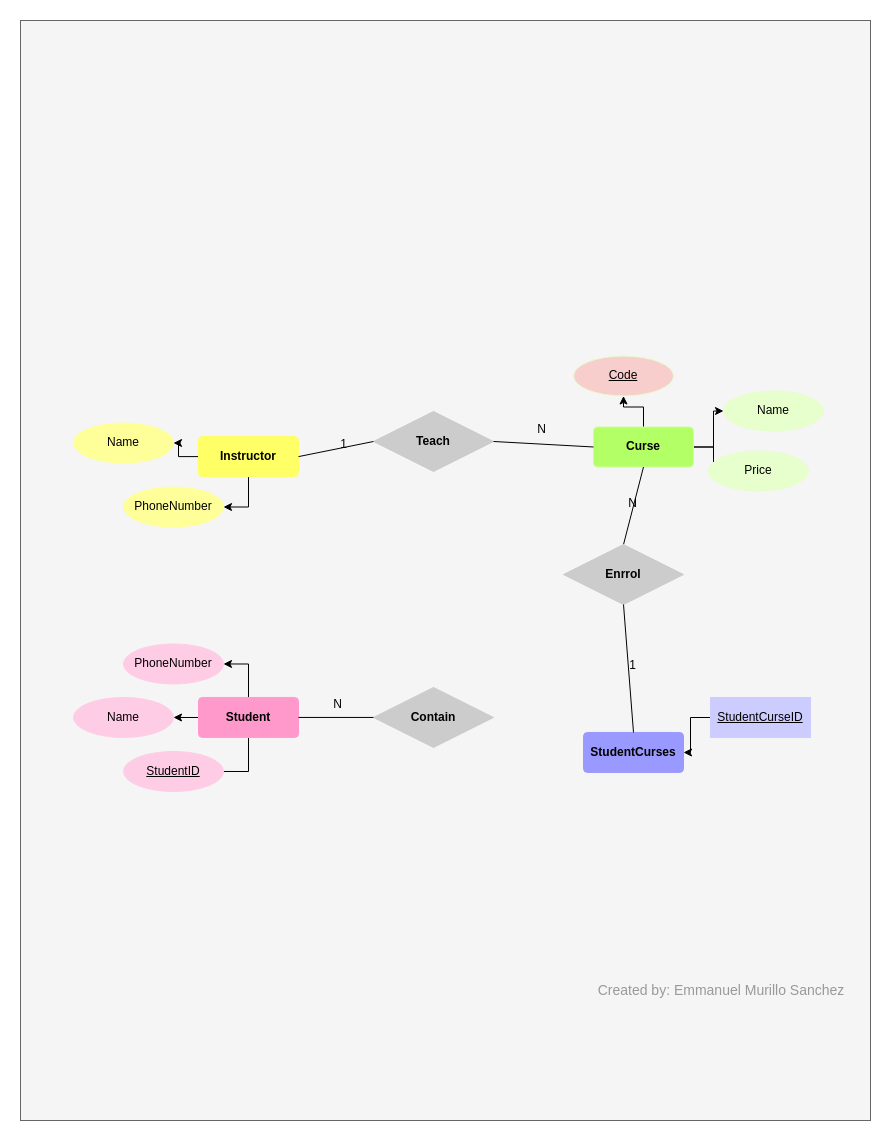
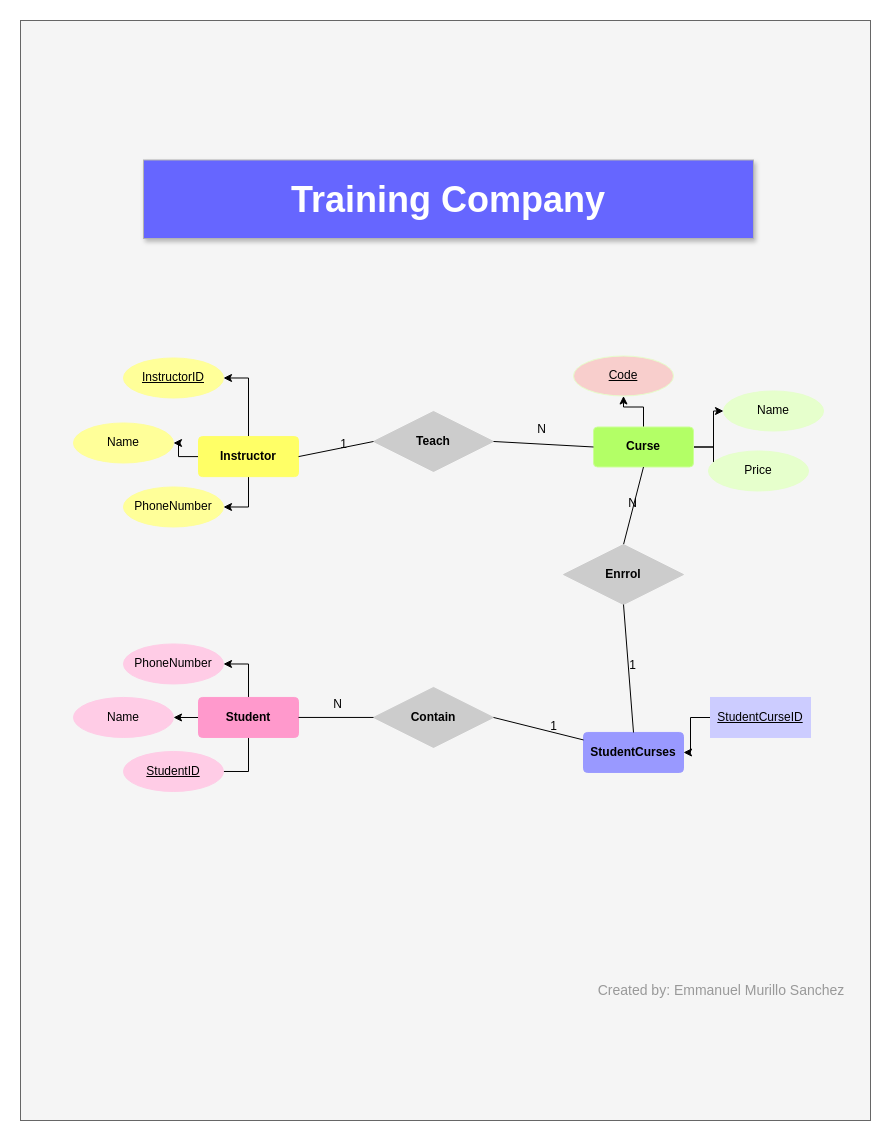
none -> (449, 199)
none -> (174, 378)
none -> (249, 398)
none -> (539, 729)
